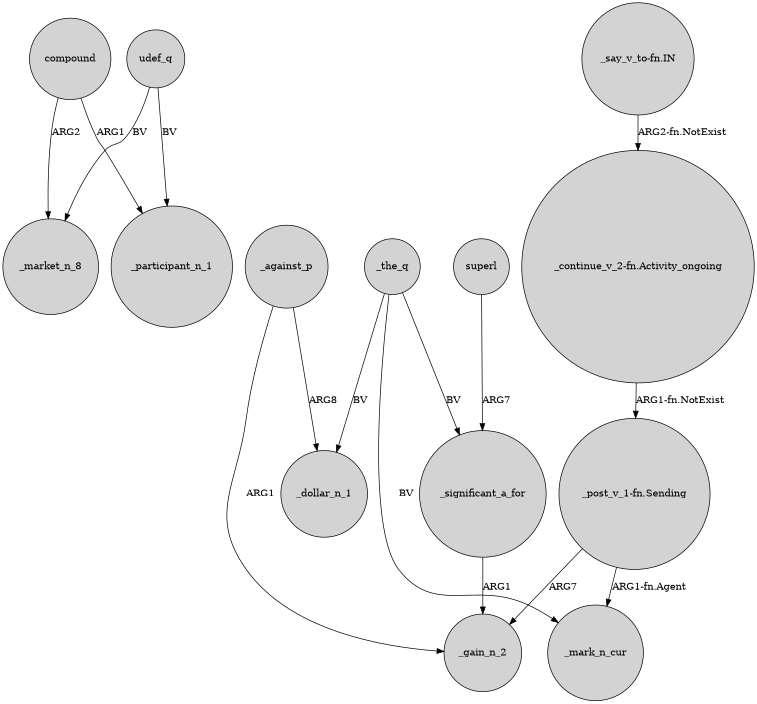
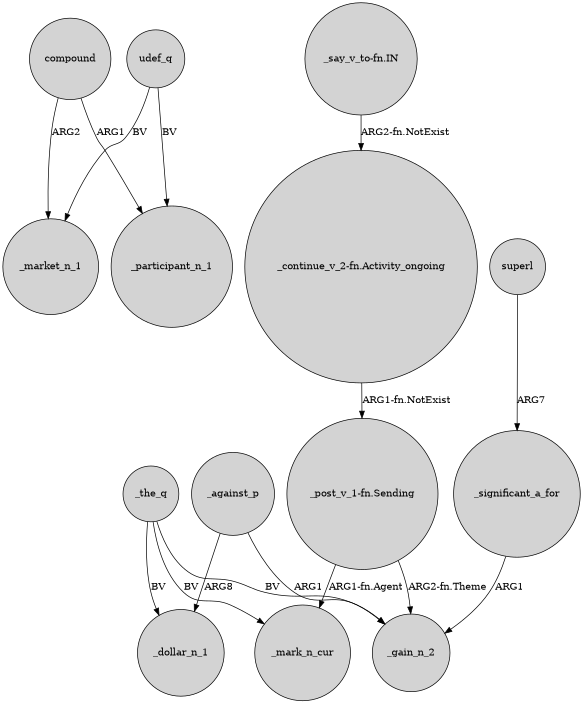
(51, 267) -> (51, 267)
(430, 361) -> (255, 589)
(563, 587) -> (447, 587)
